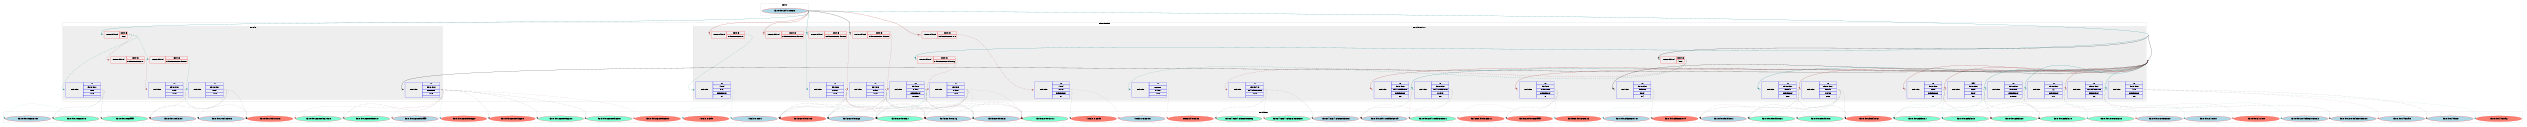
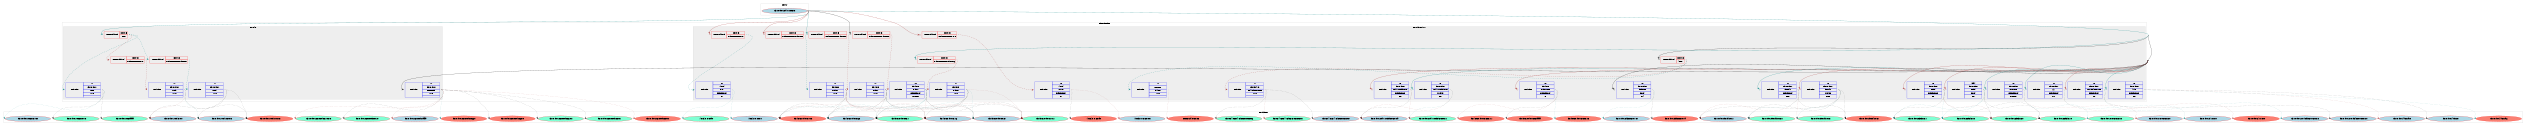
(706, 119) -> (706, 119)
